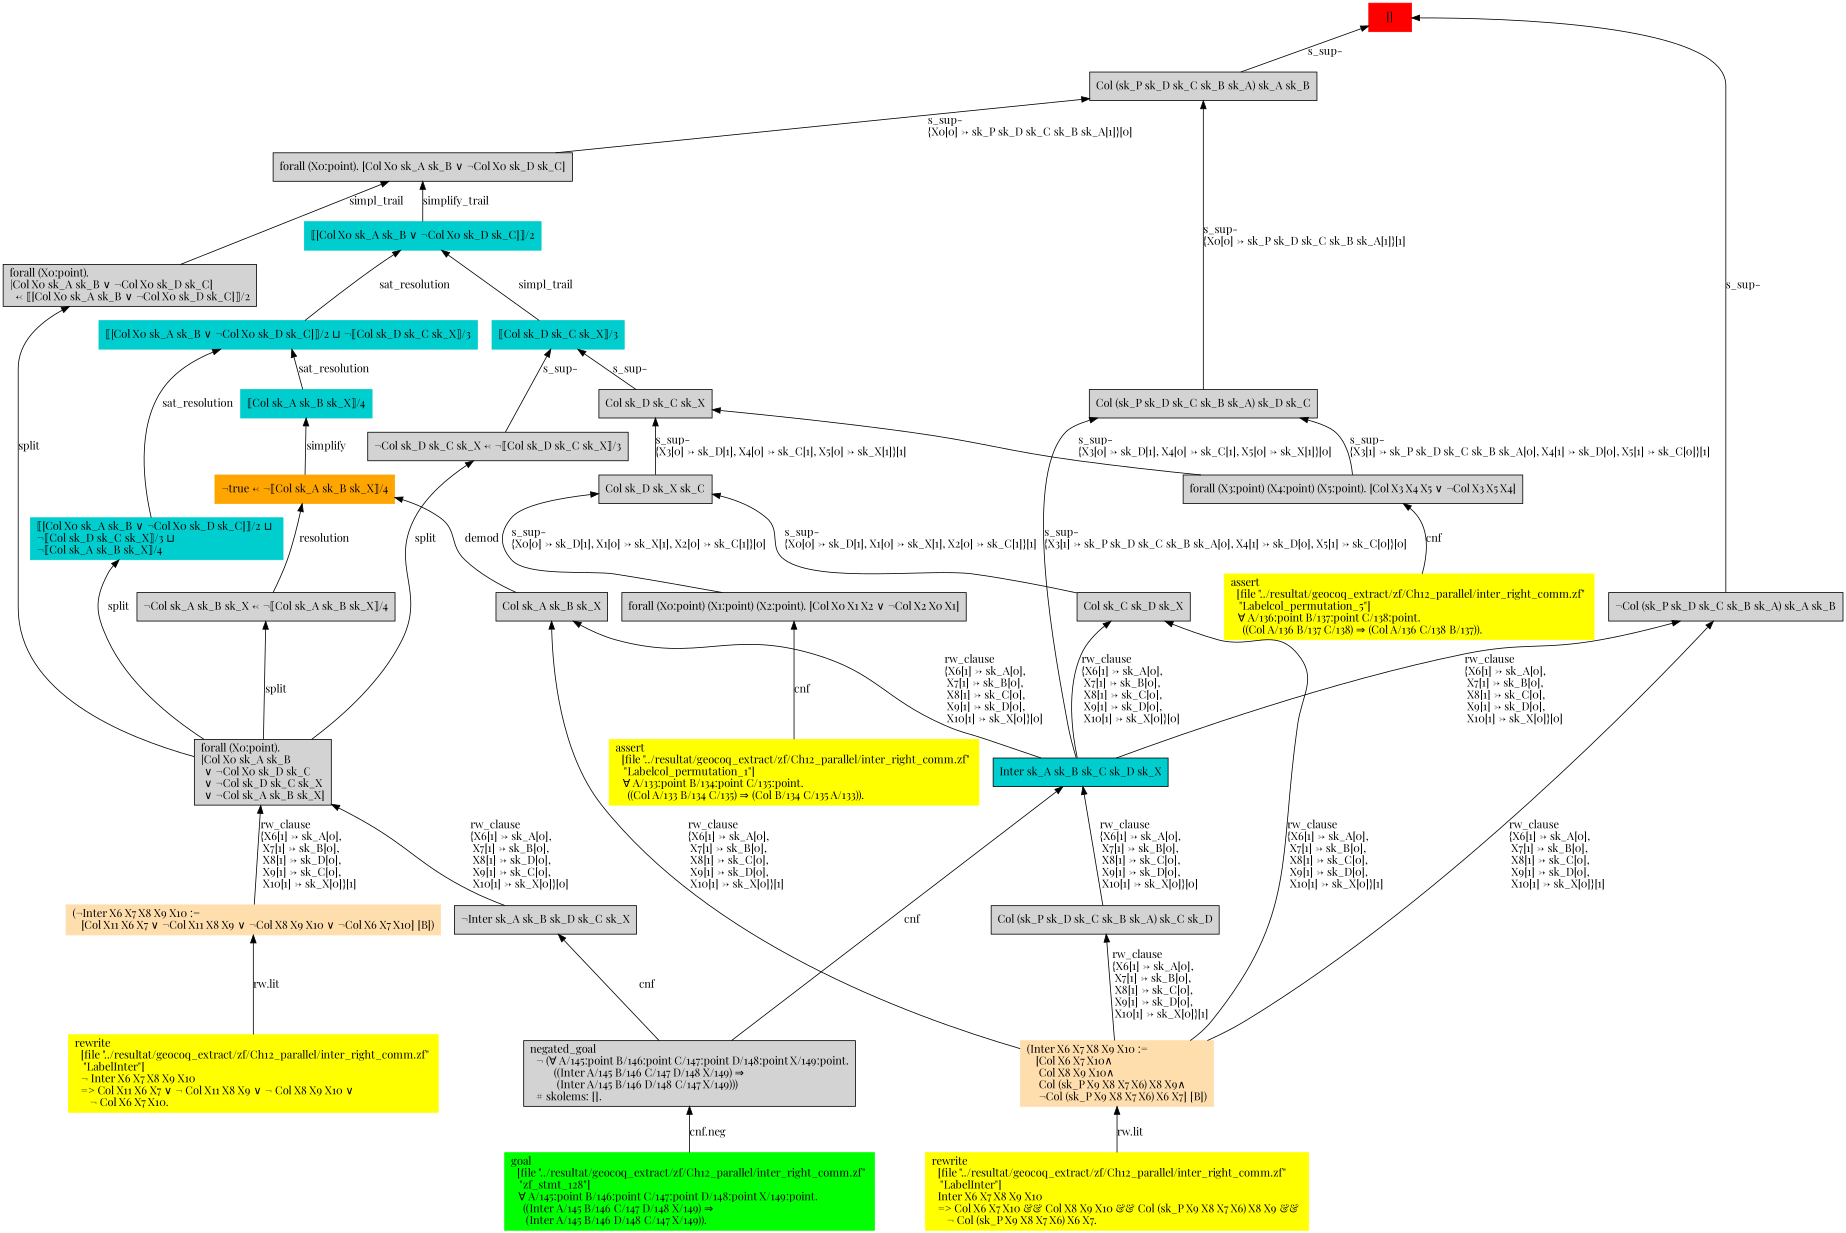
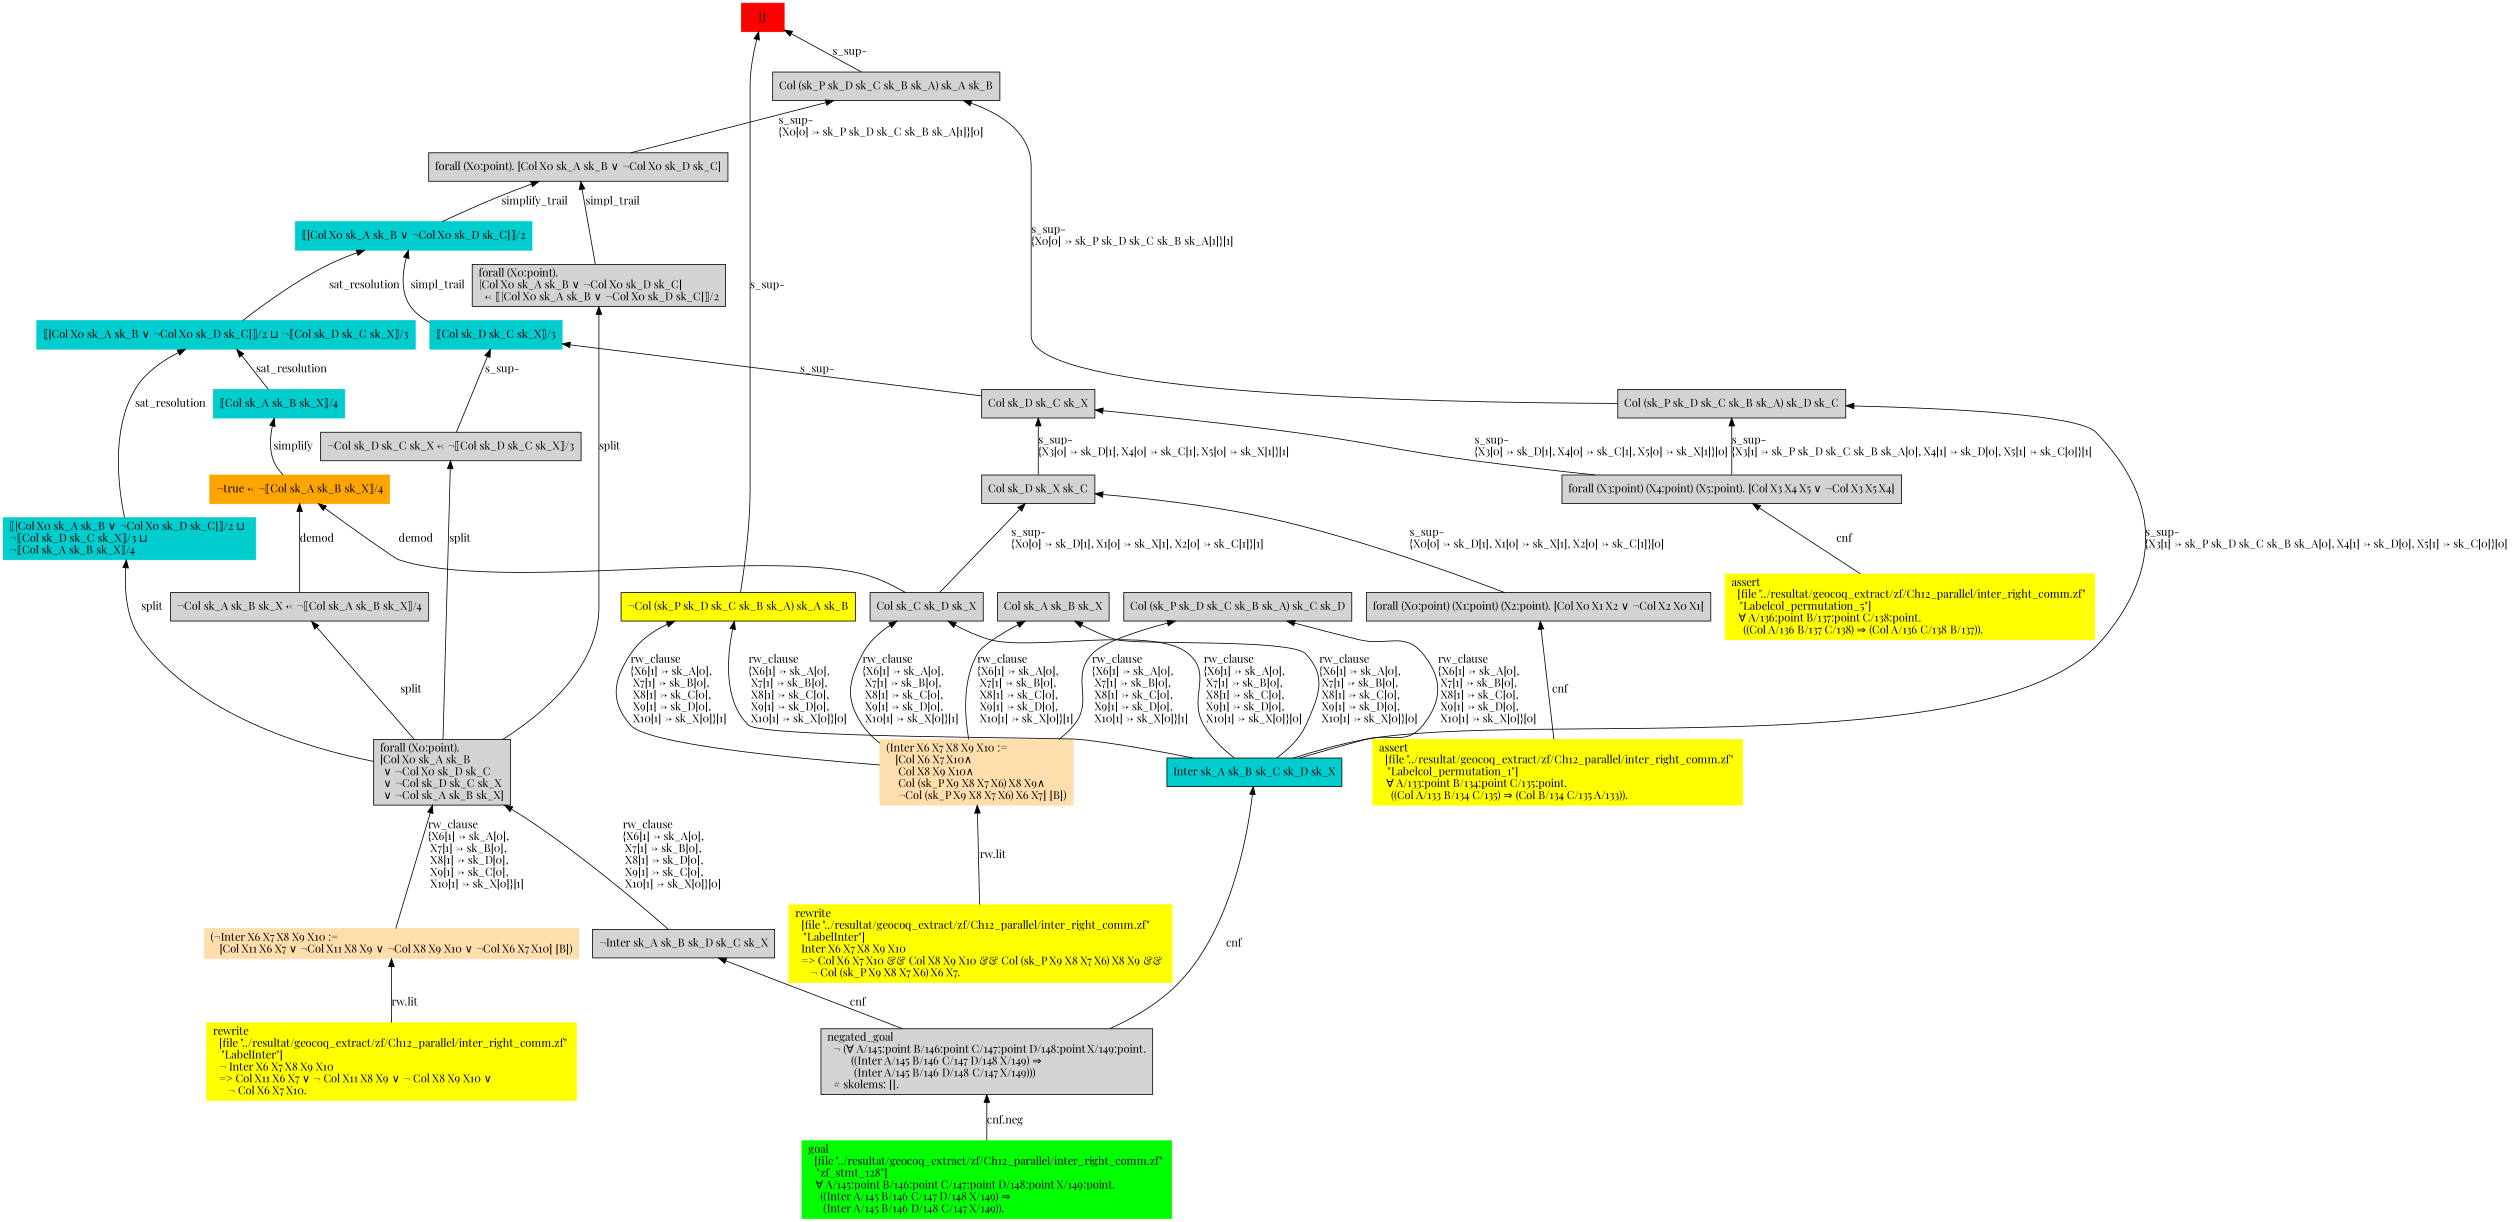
(325, 539) -> (317, 539)
(456, 547) -> (609, 570)
(1726, 607) -> (738, 607)
(1094, 850) -> (1438, 687)
